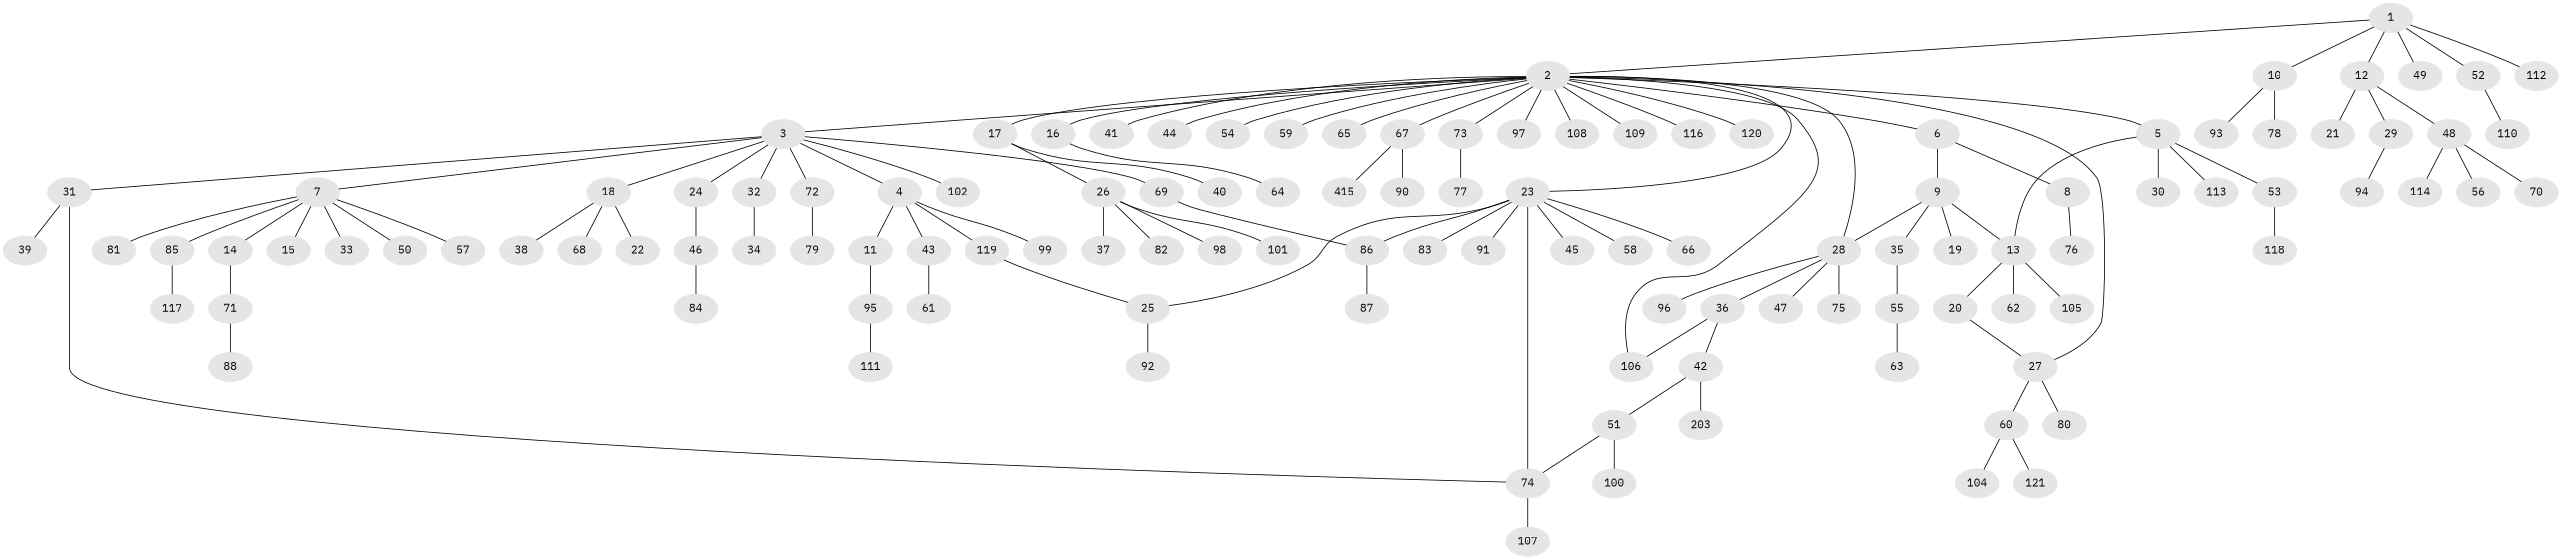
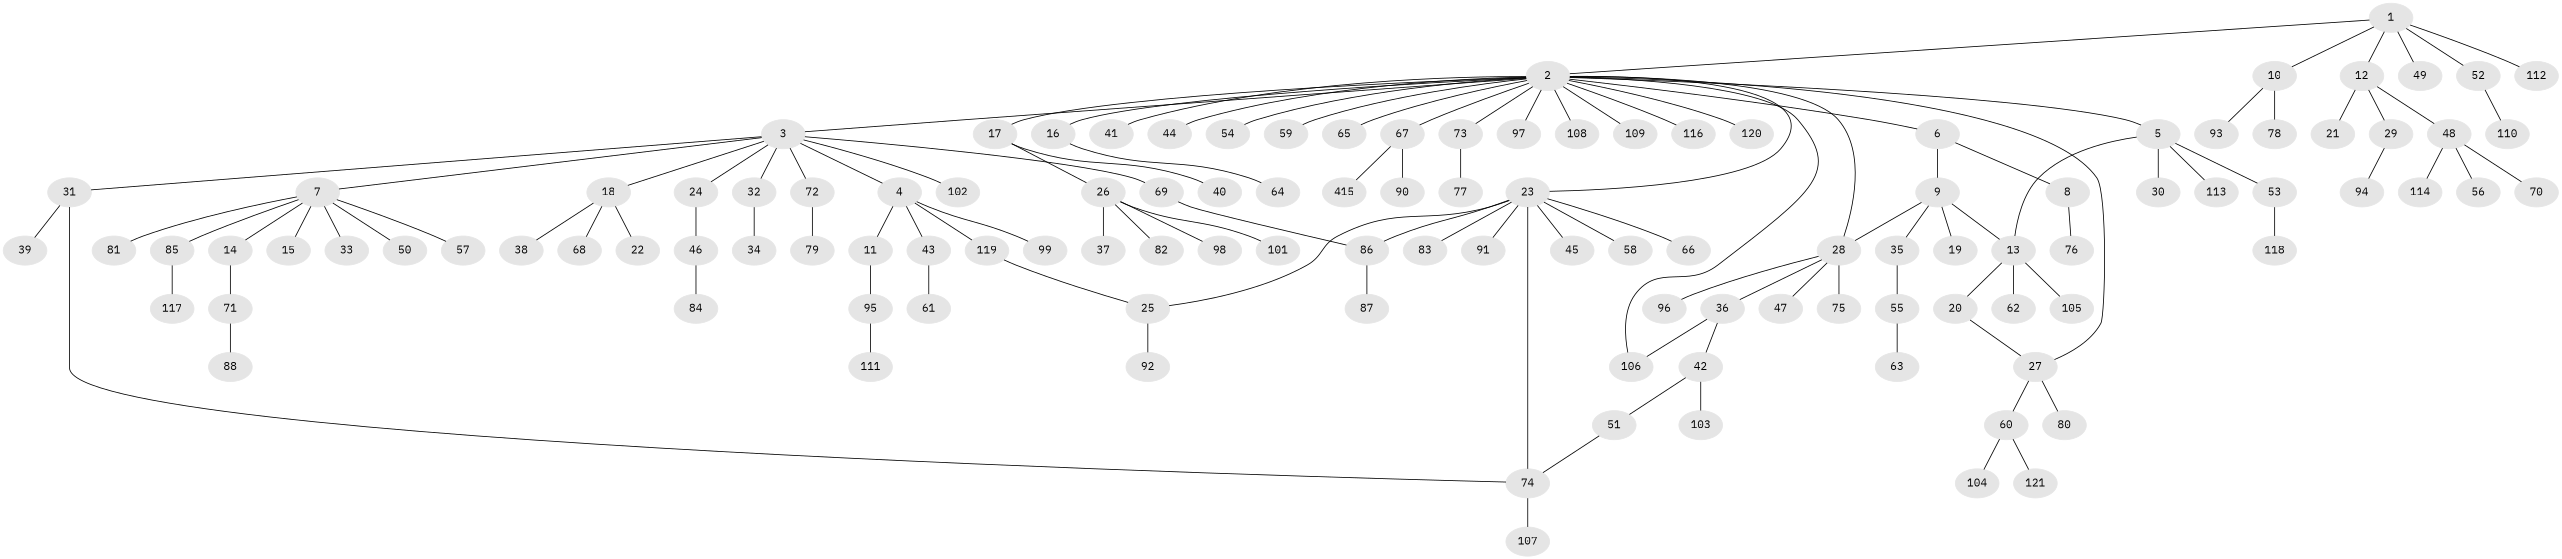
(1701, 425) -> (1701, 425)
(1614, 483) -> none
